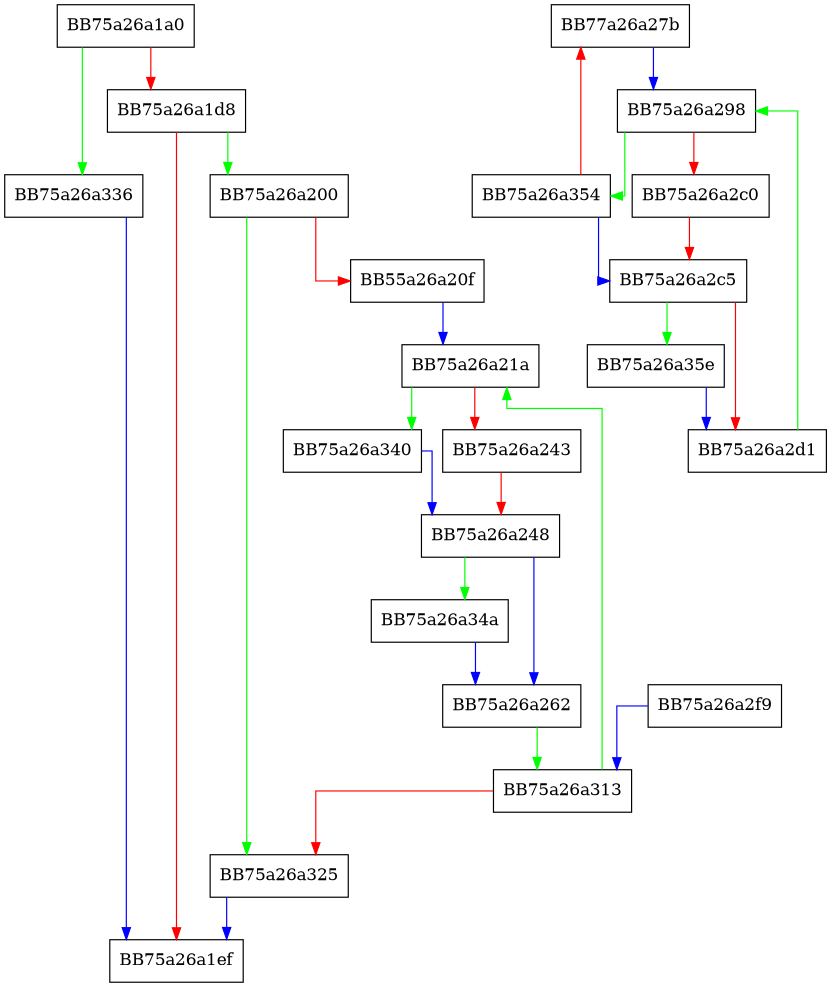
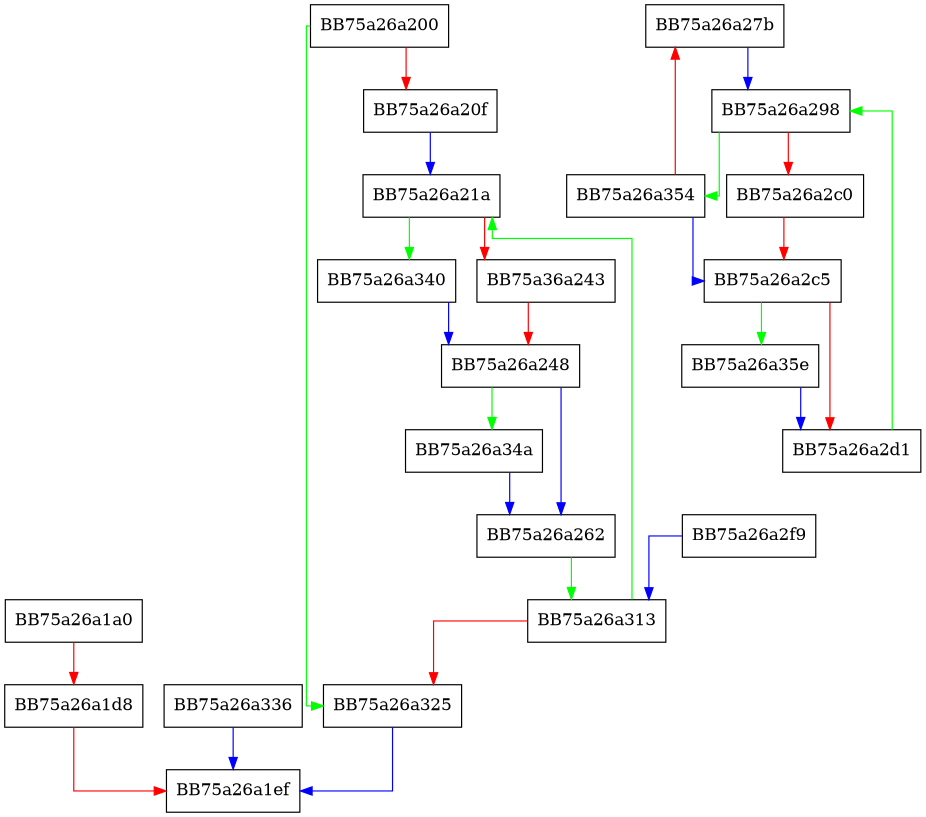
(620, 26) -> (715, 26)
(82, 105) -> none
(228, 147) -> none
(417, 281) -> (430, 111)
(512, 451) -> (546, 281)
